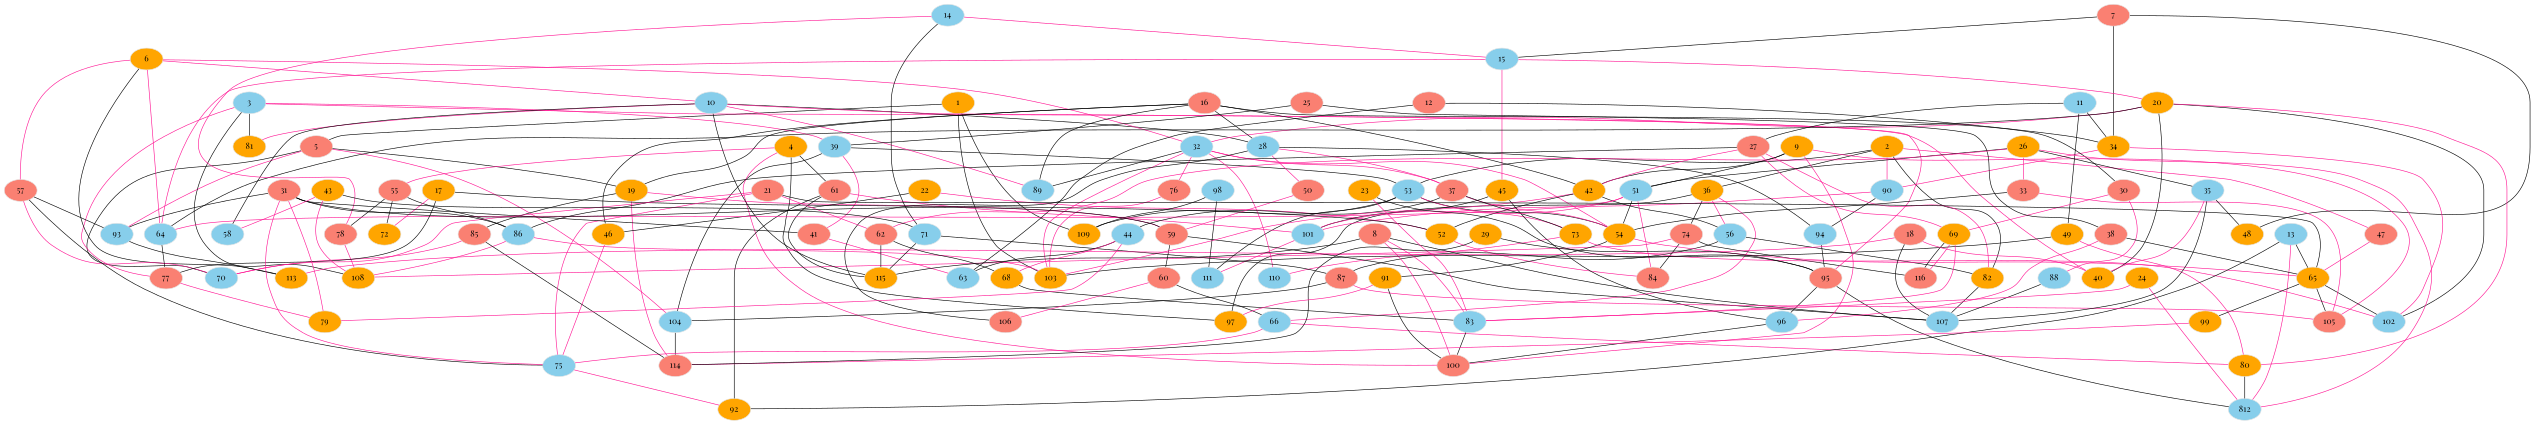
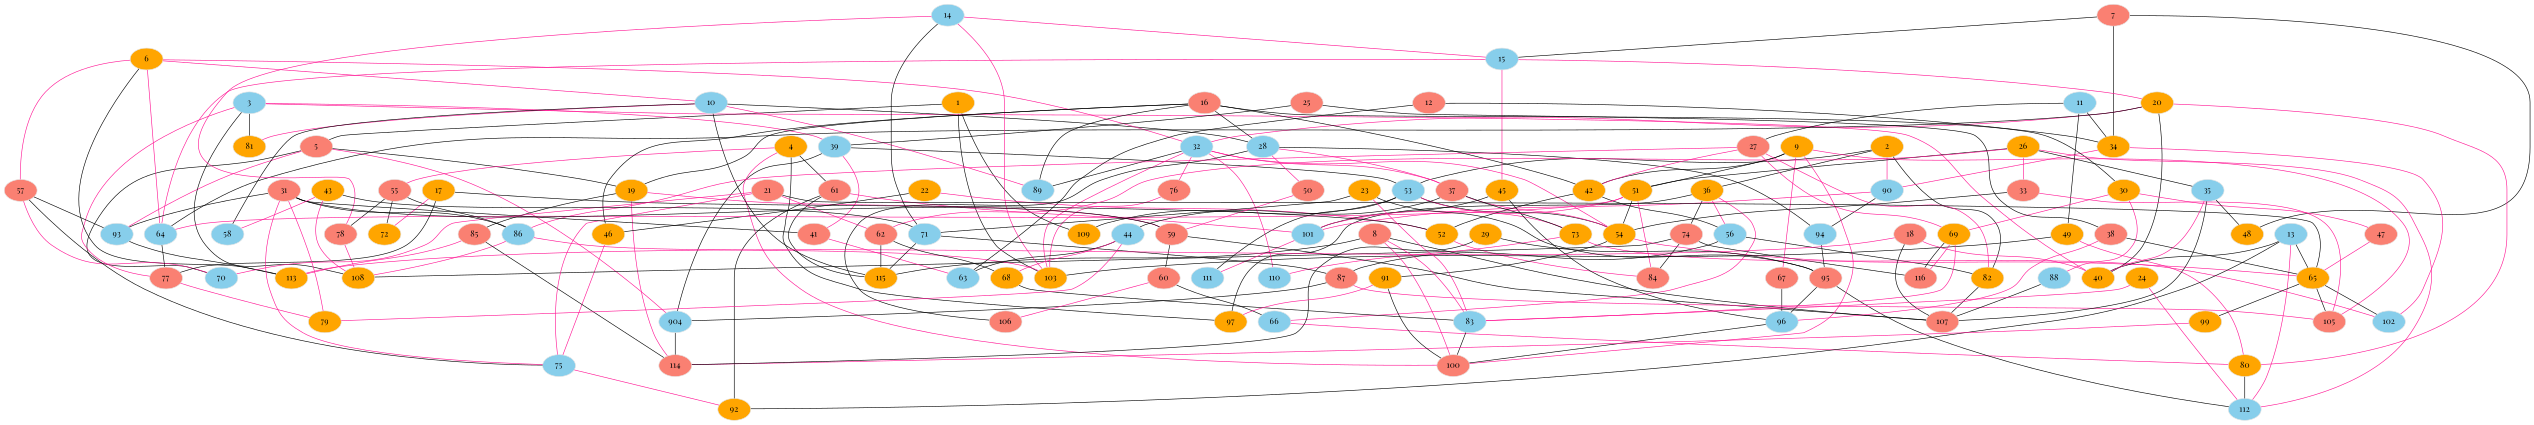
(1404, 118) -> none
(2420, 141) -> none
(1071, 164) -> (1071, 164)
(2151, 172) -> (2254, 208)
(1218, 190) -> none
(1636, 190) -> (1636, 190)
(2124, 190) -> (2124, 190)
none -> (1084, 221)
(1305, 221) -> (1004, 144)
none -> (2186, 256)
(350, 259) -> (408, 255)
(861, 266) -> (861, 266)
none -> (1782, 278)
(675, 322) -> (675, 322)
(1942, 322) -> (1942, 322)
(919, 352) -> none
(2245, 409) -> (2245, 409)
